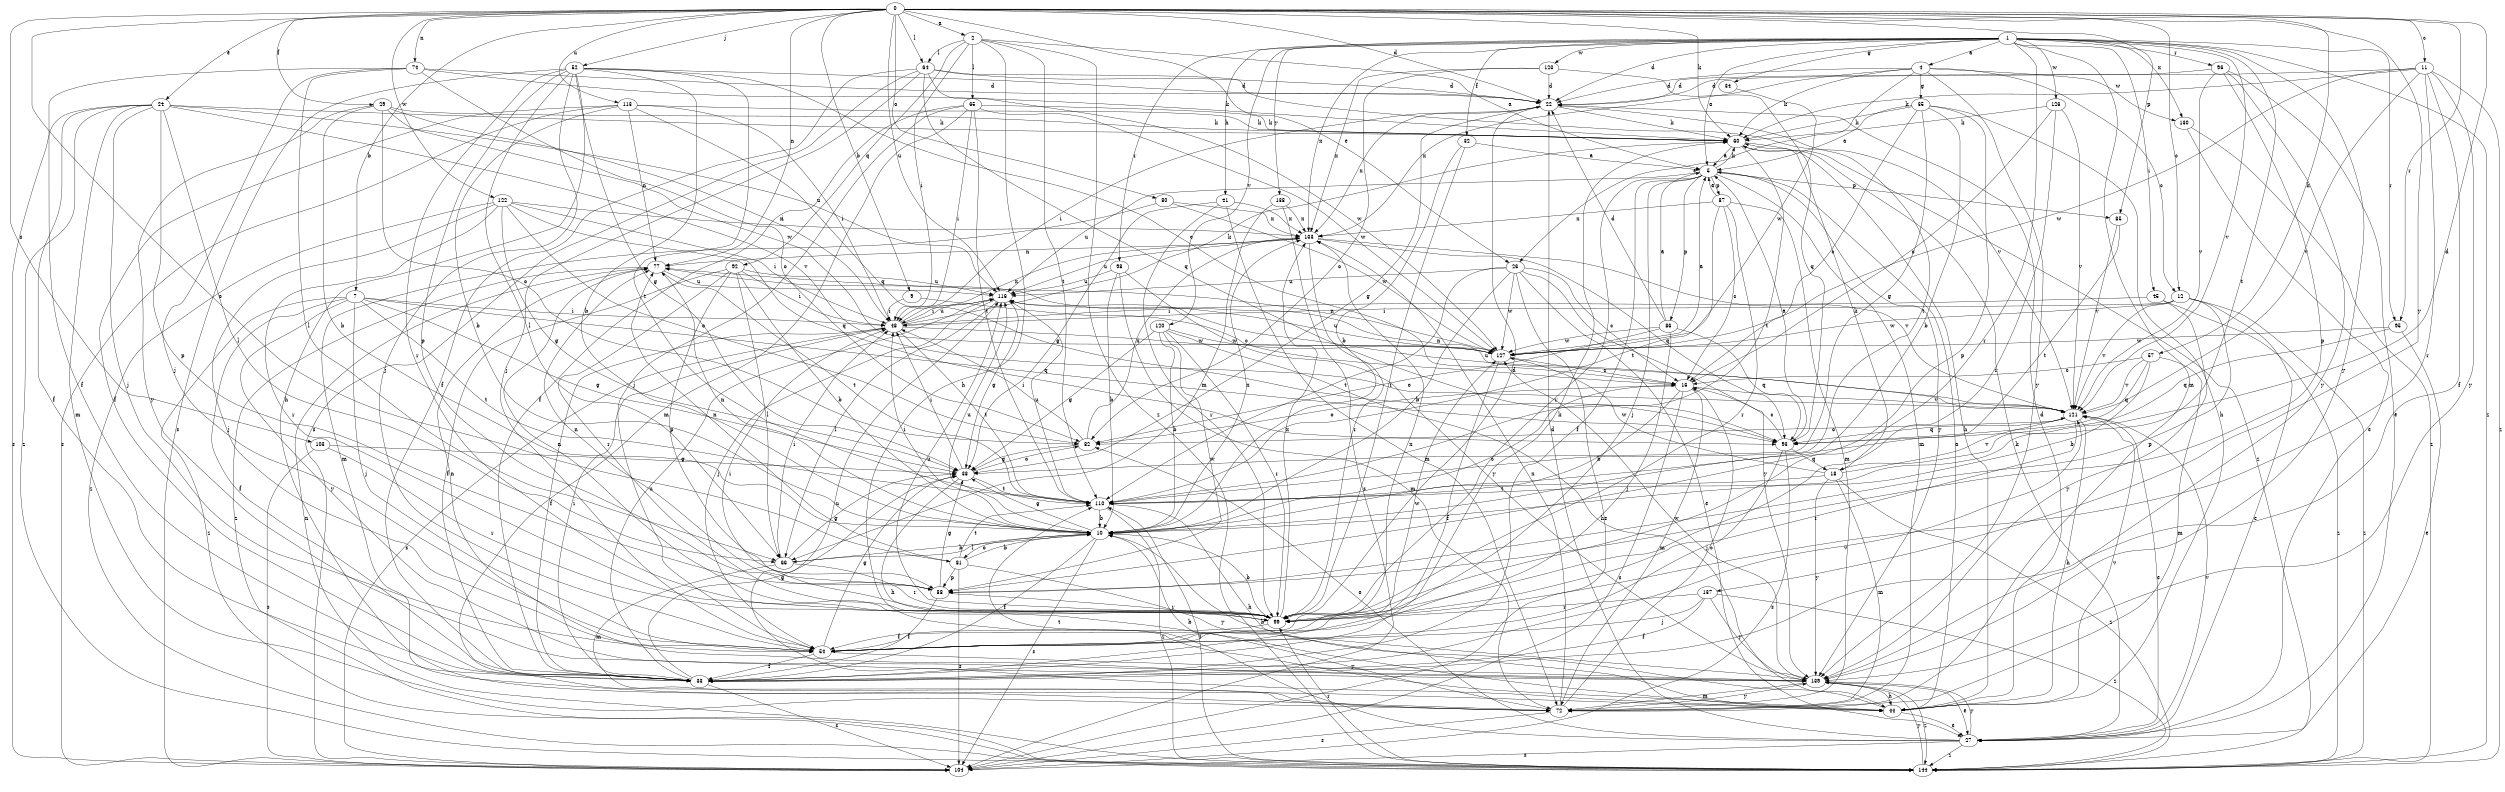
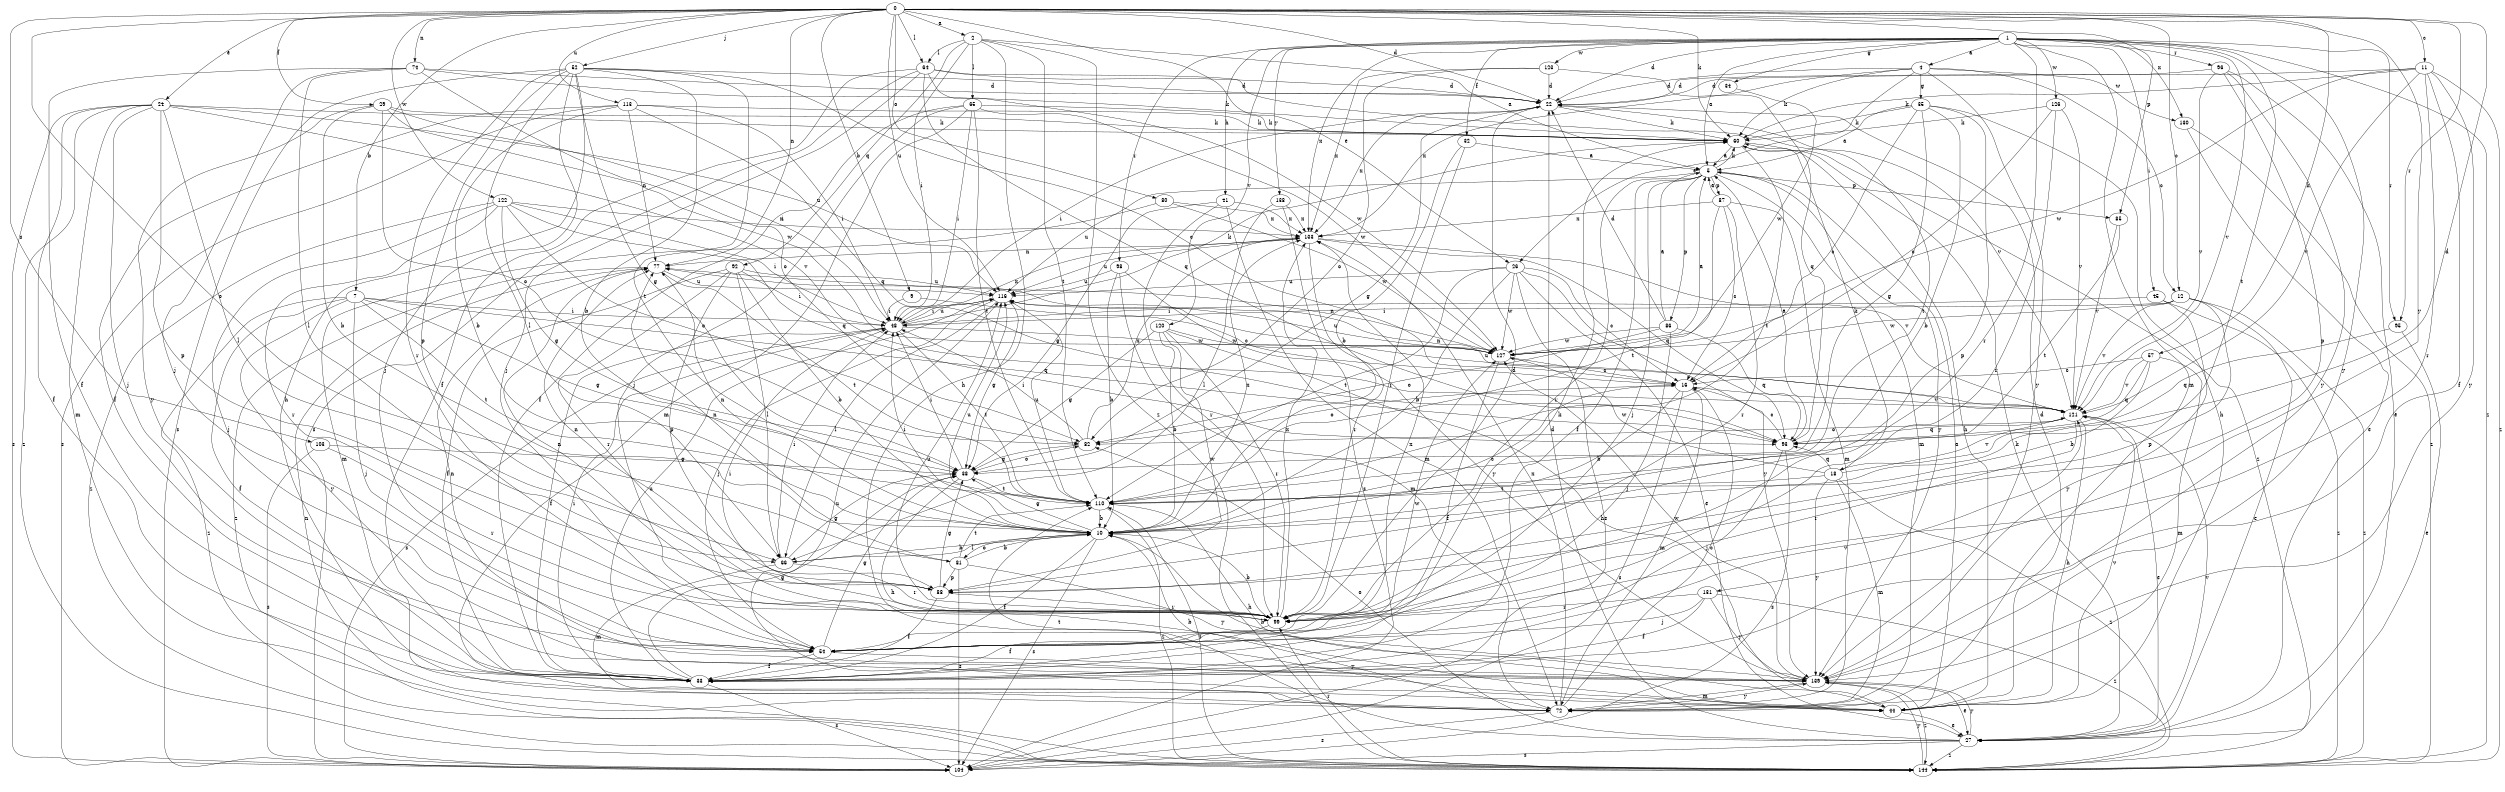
(1973, 344) -> none
(1204, 386) -> (1204, 386)
(1809, 460) -> (1821, 457)
(1708, 593) -> (1708, 593)
(996, 631) -> (991, 654)
(1861, 686) -> none
